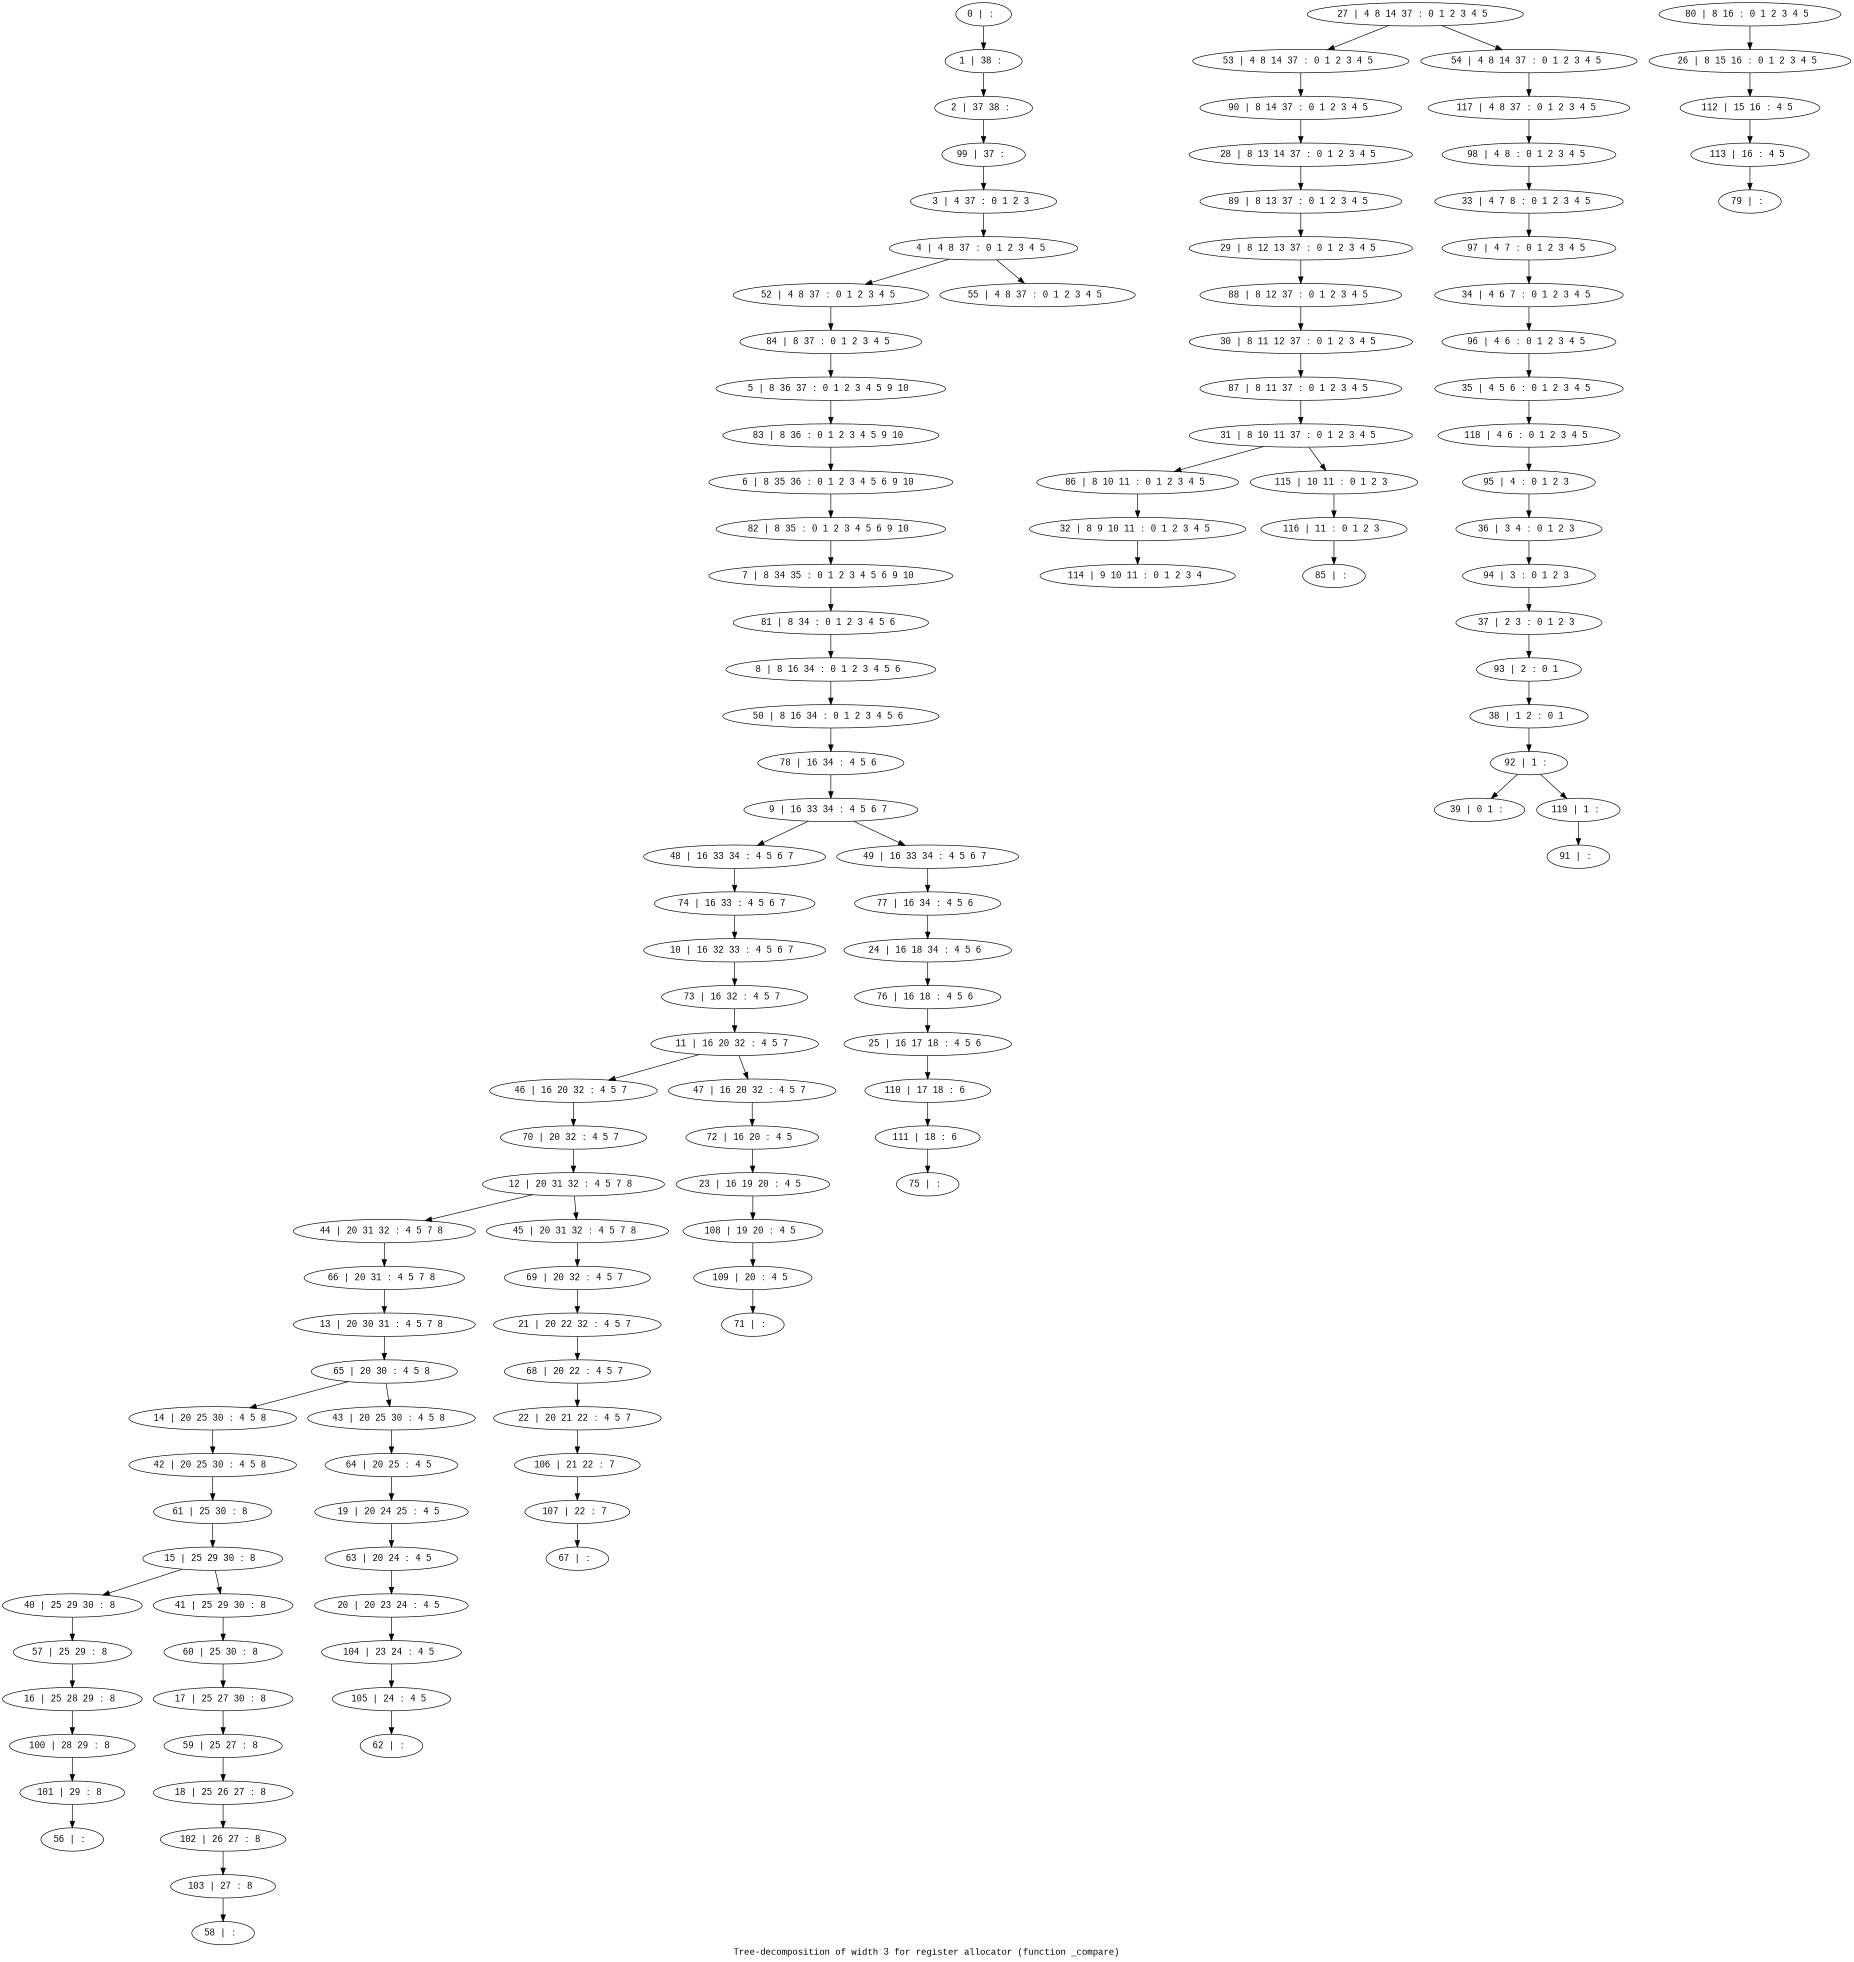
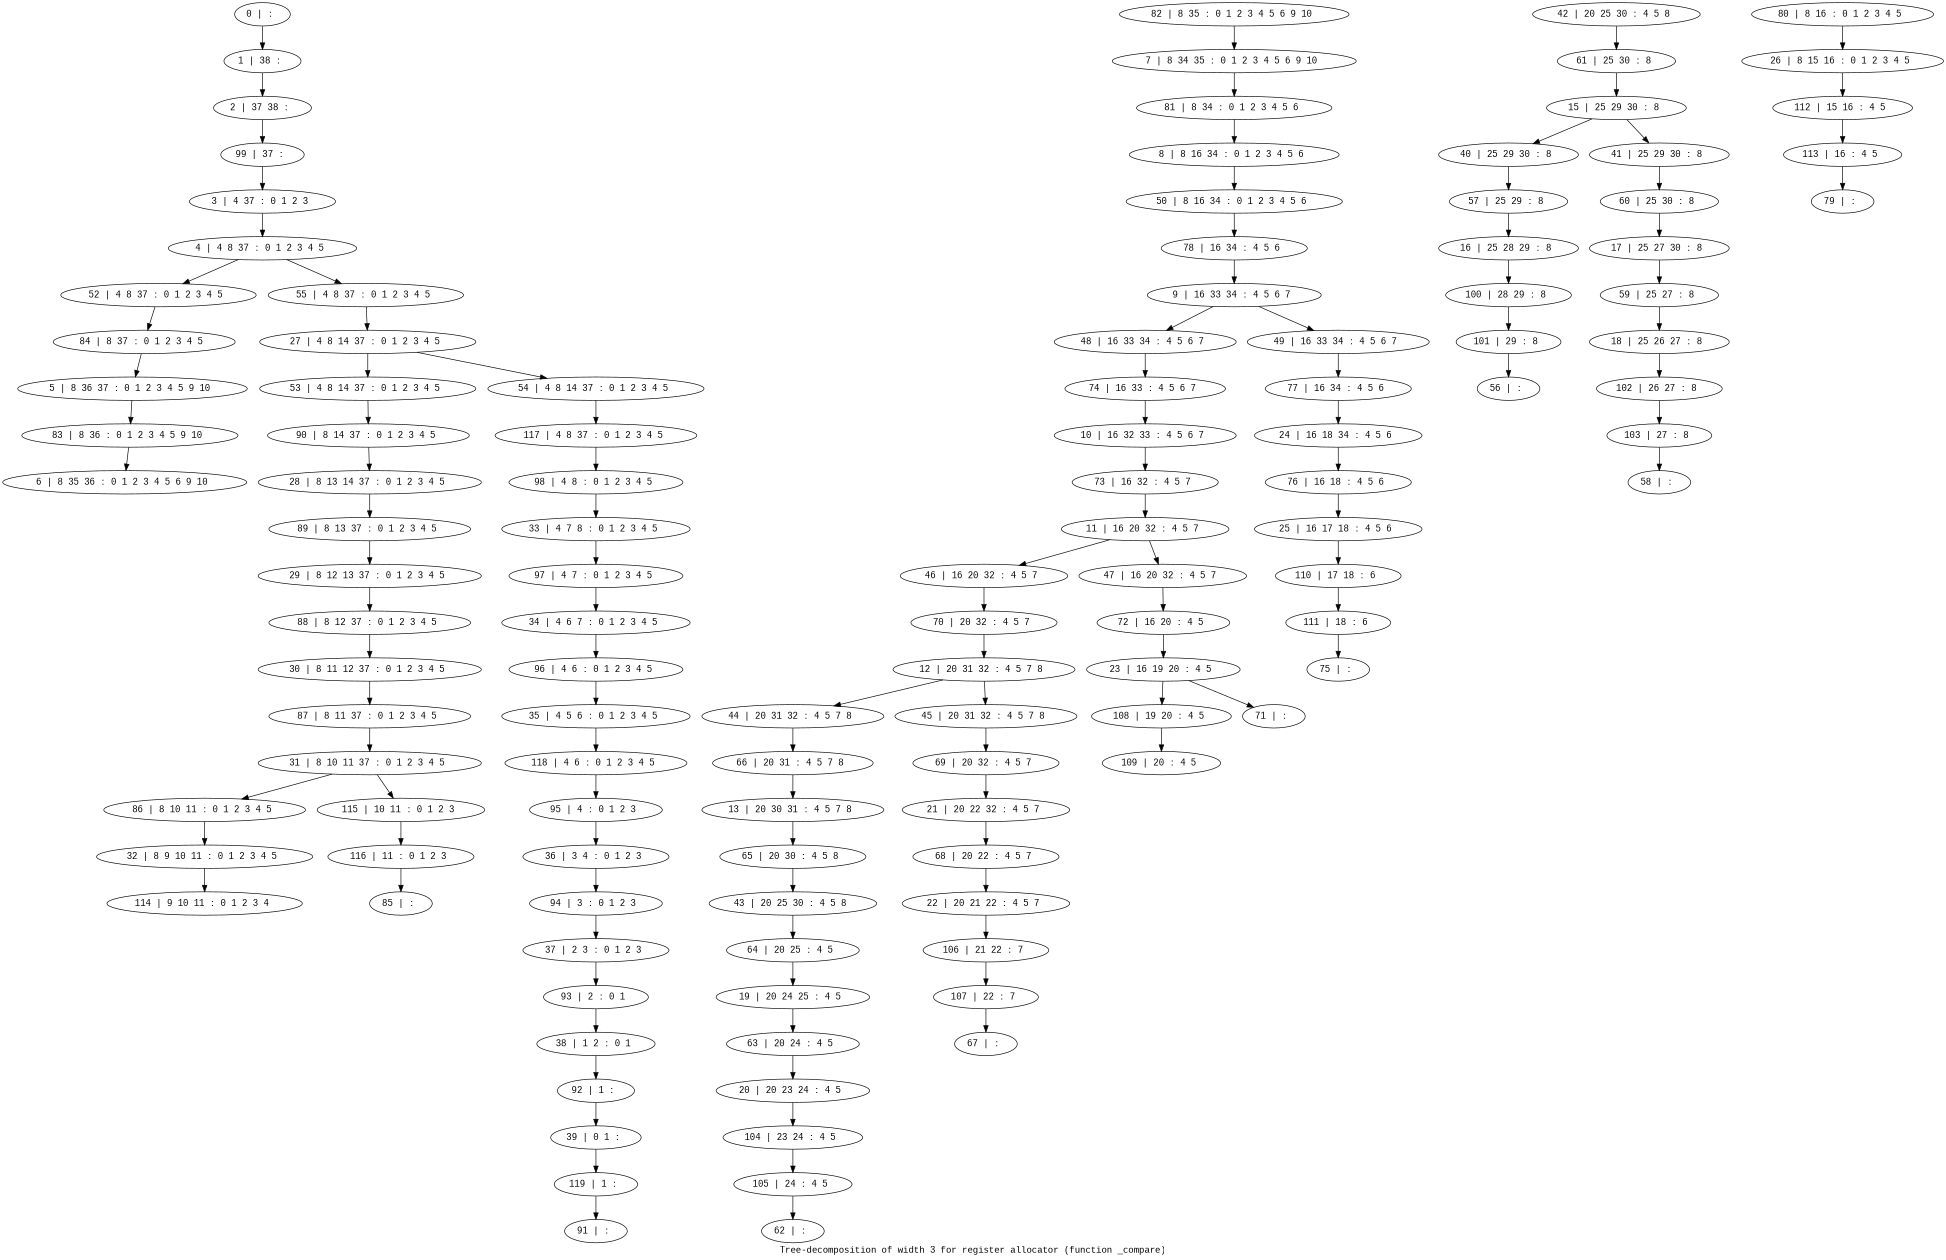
none -> (367, 315)
(831, 503) -> none
(1551, 784) -> (596, 1158)
(753, 1298) -> (1218, 693)
(213, 1418) -> none
